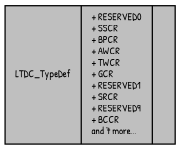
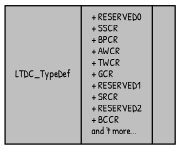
(117, 109) -> (117, 109)
